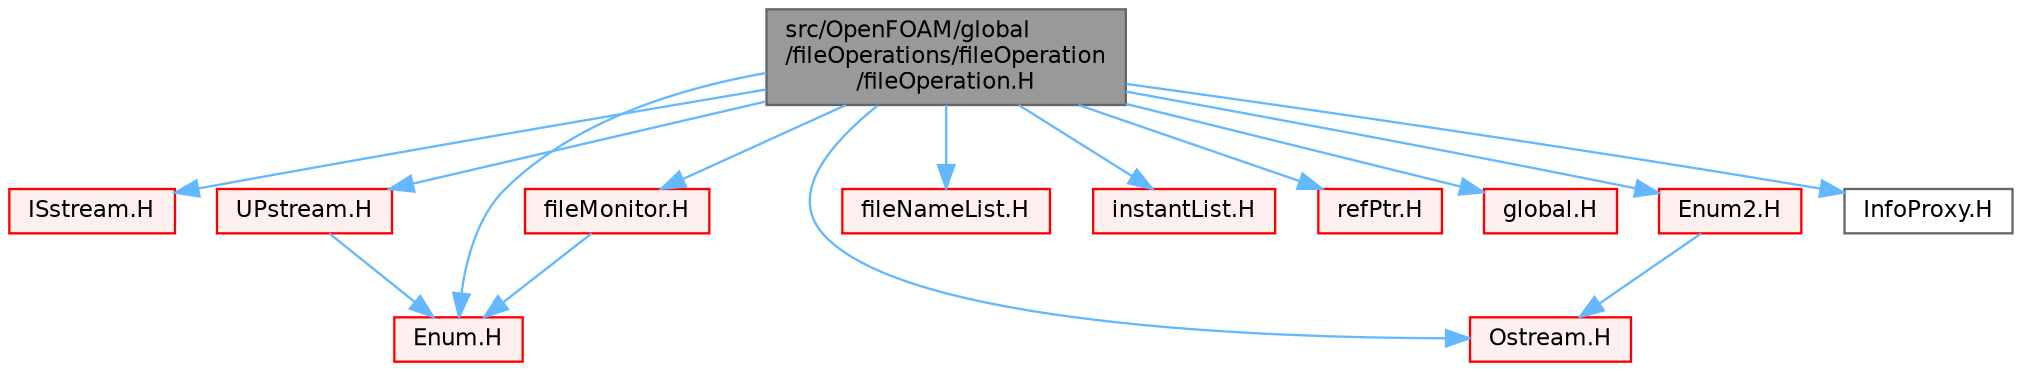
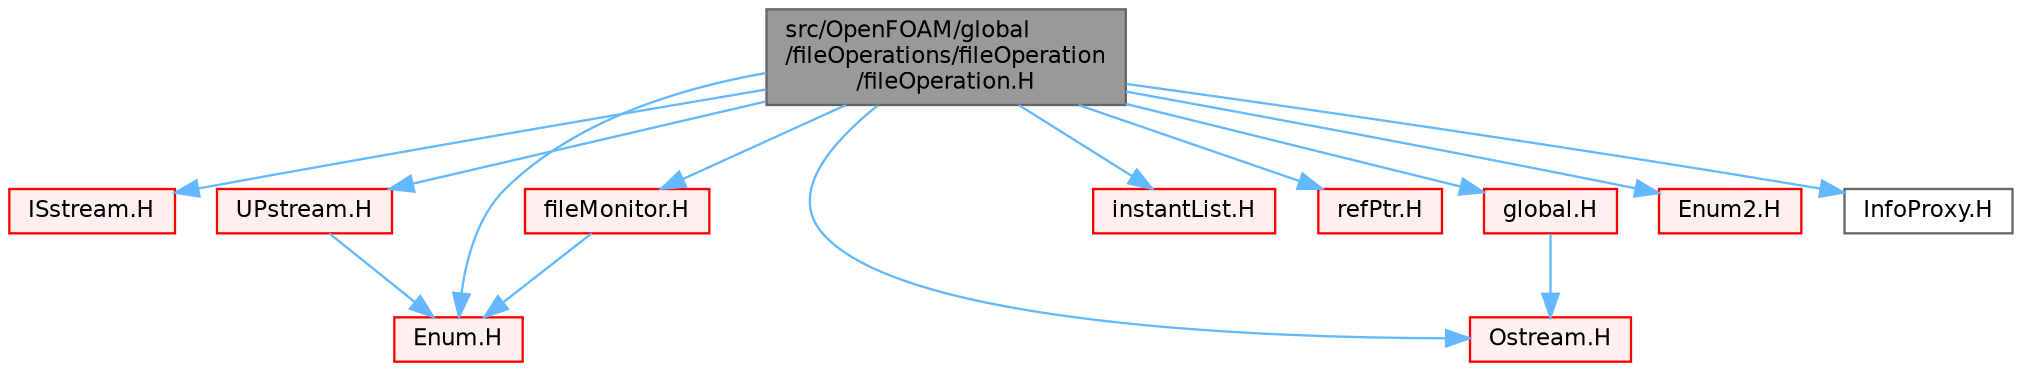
(946, 211) -> none
(1651, 268) -> (1550, 264)
